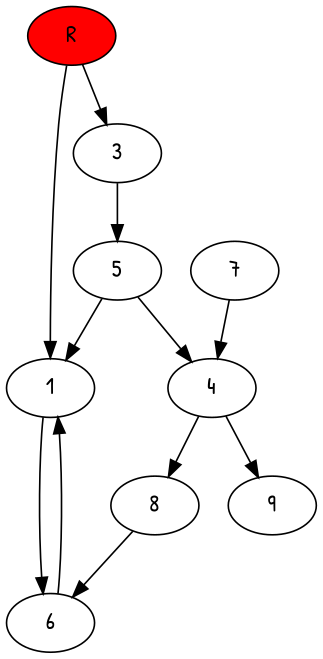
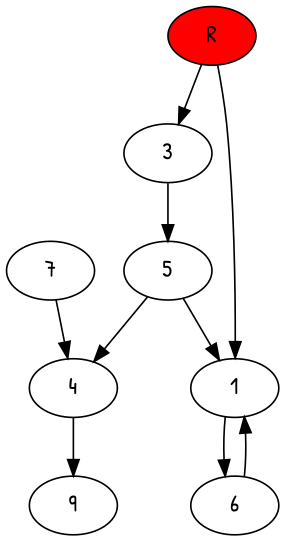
(155, 505) -> none
